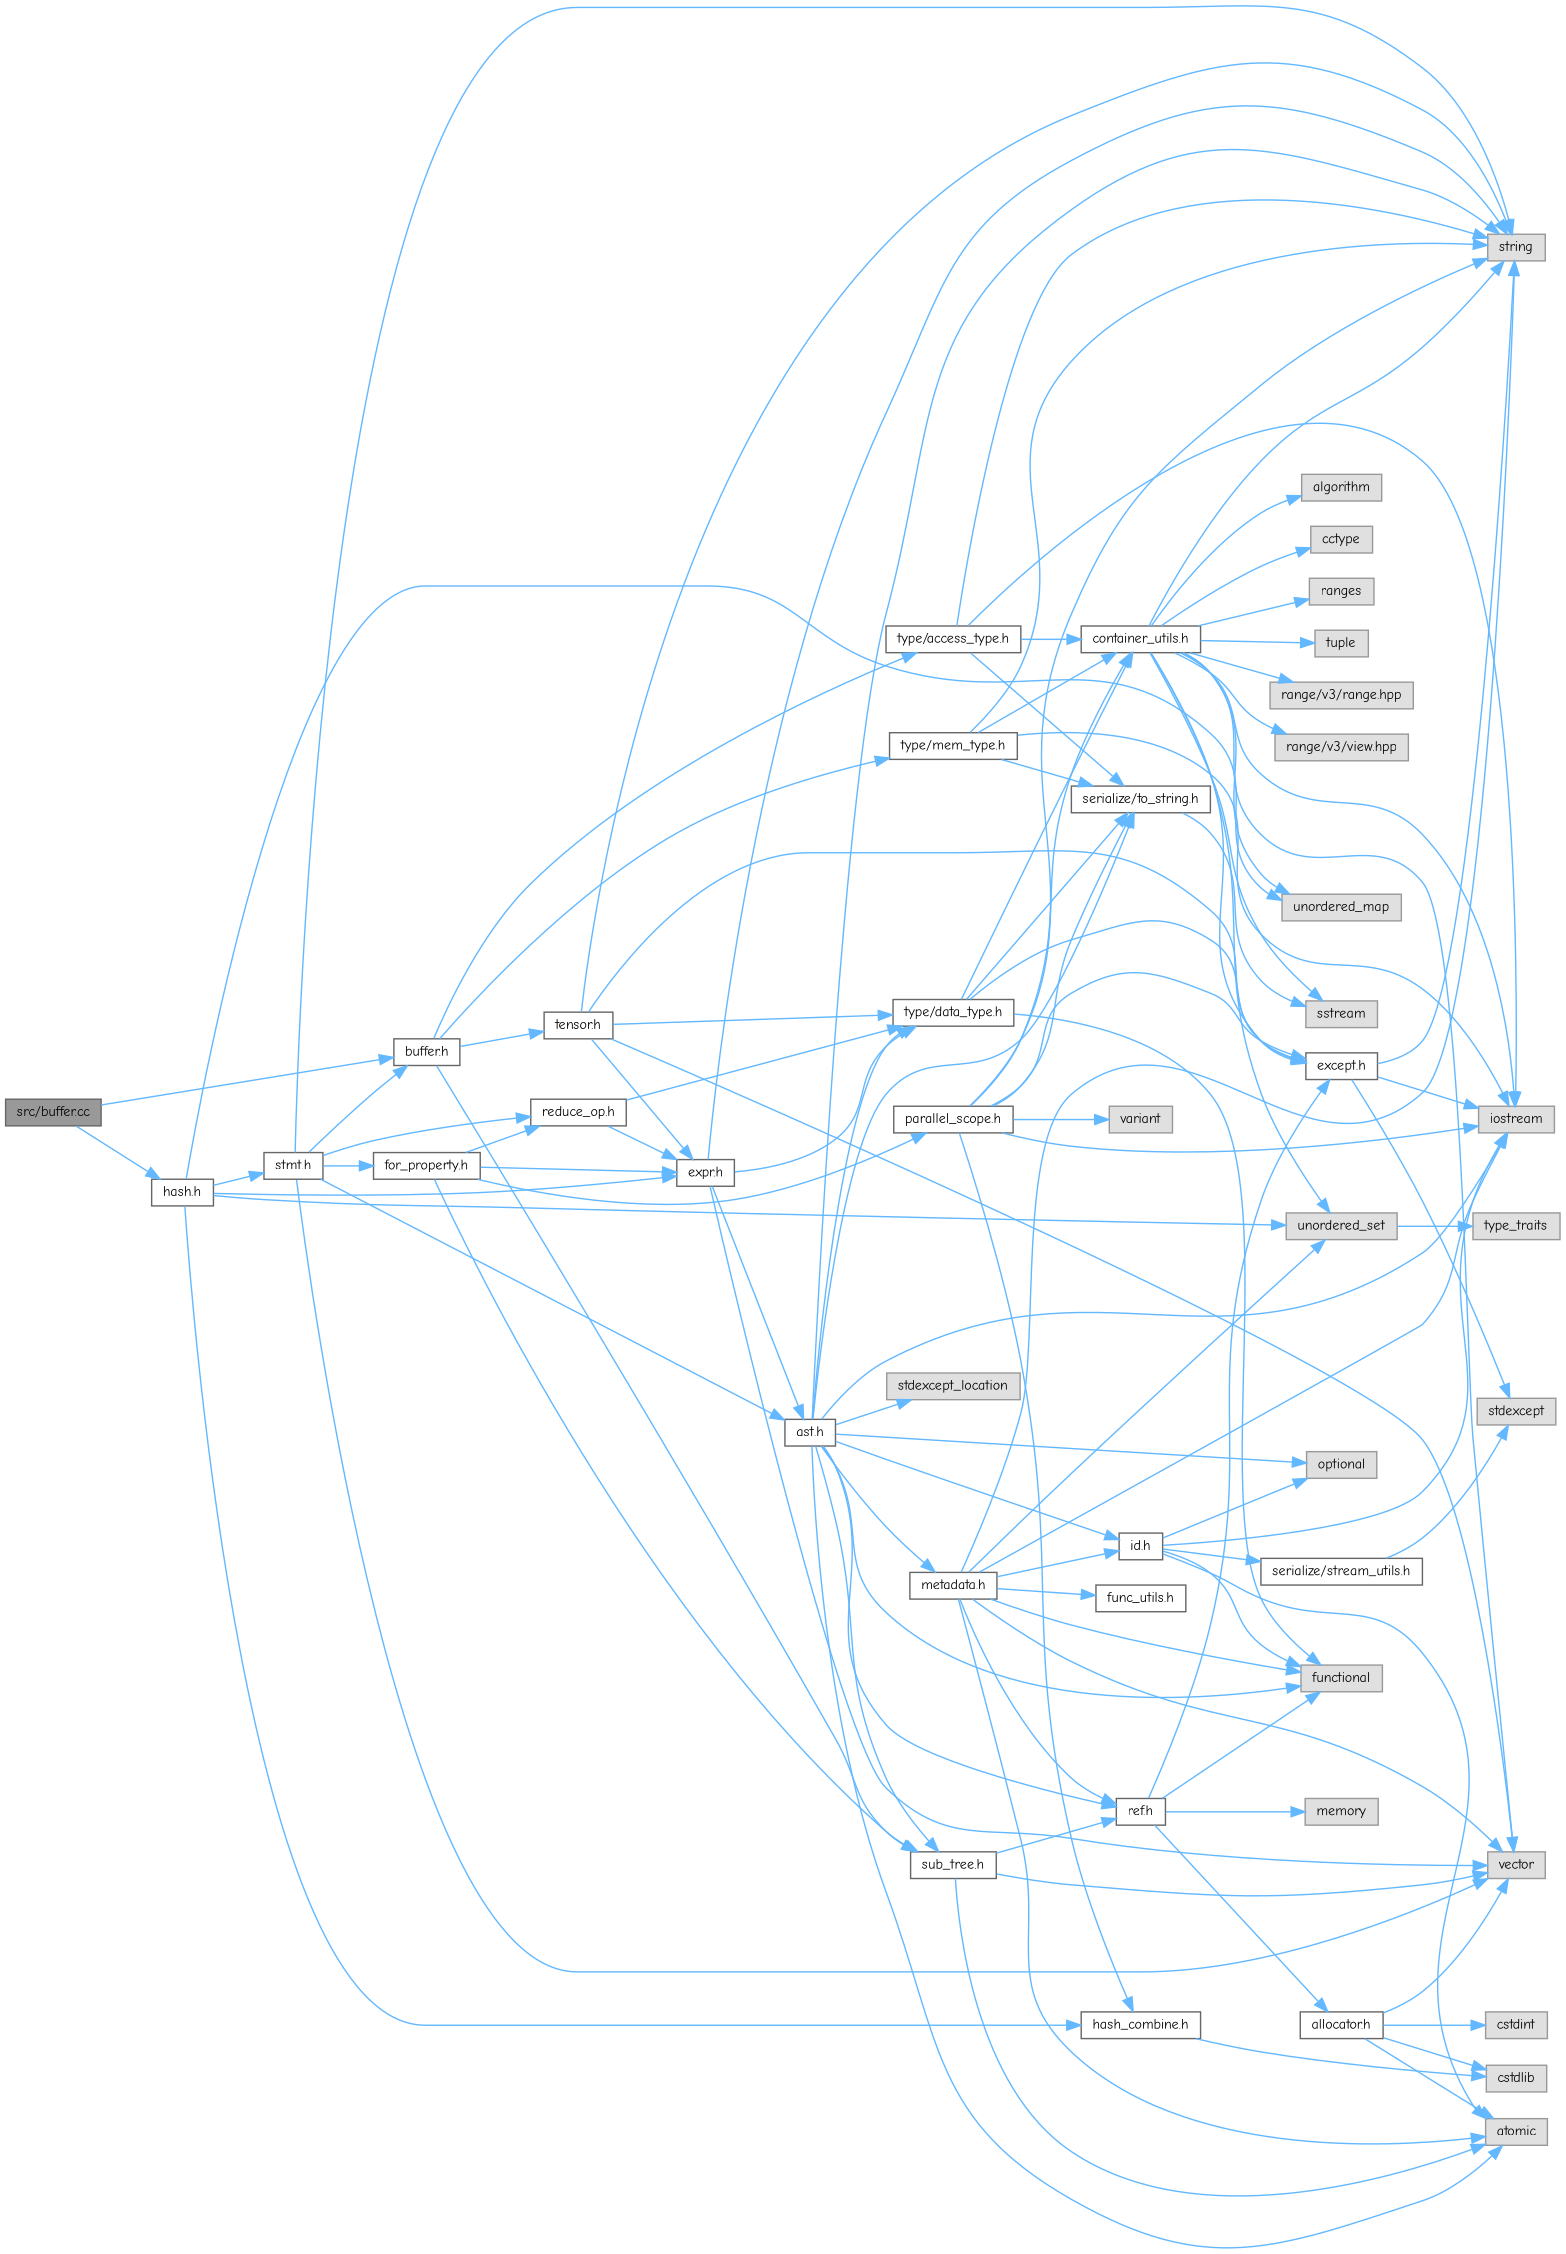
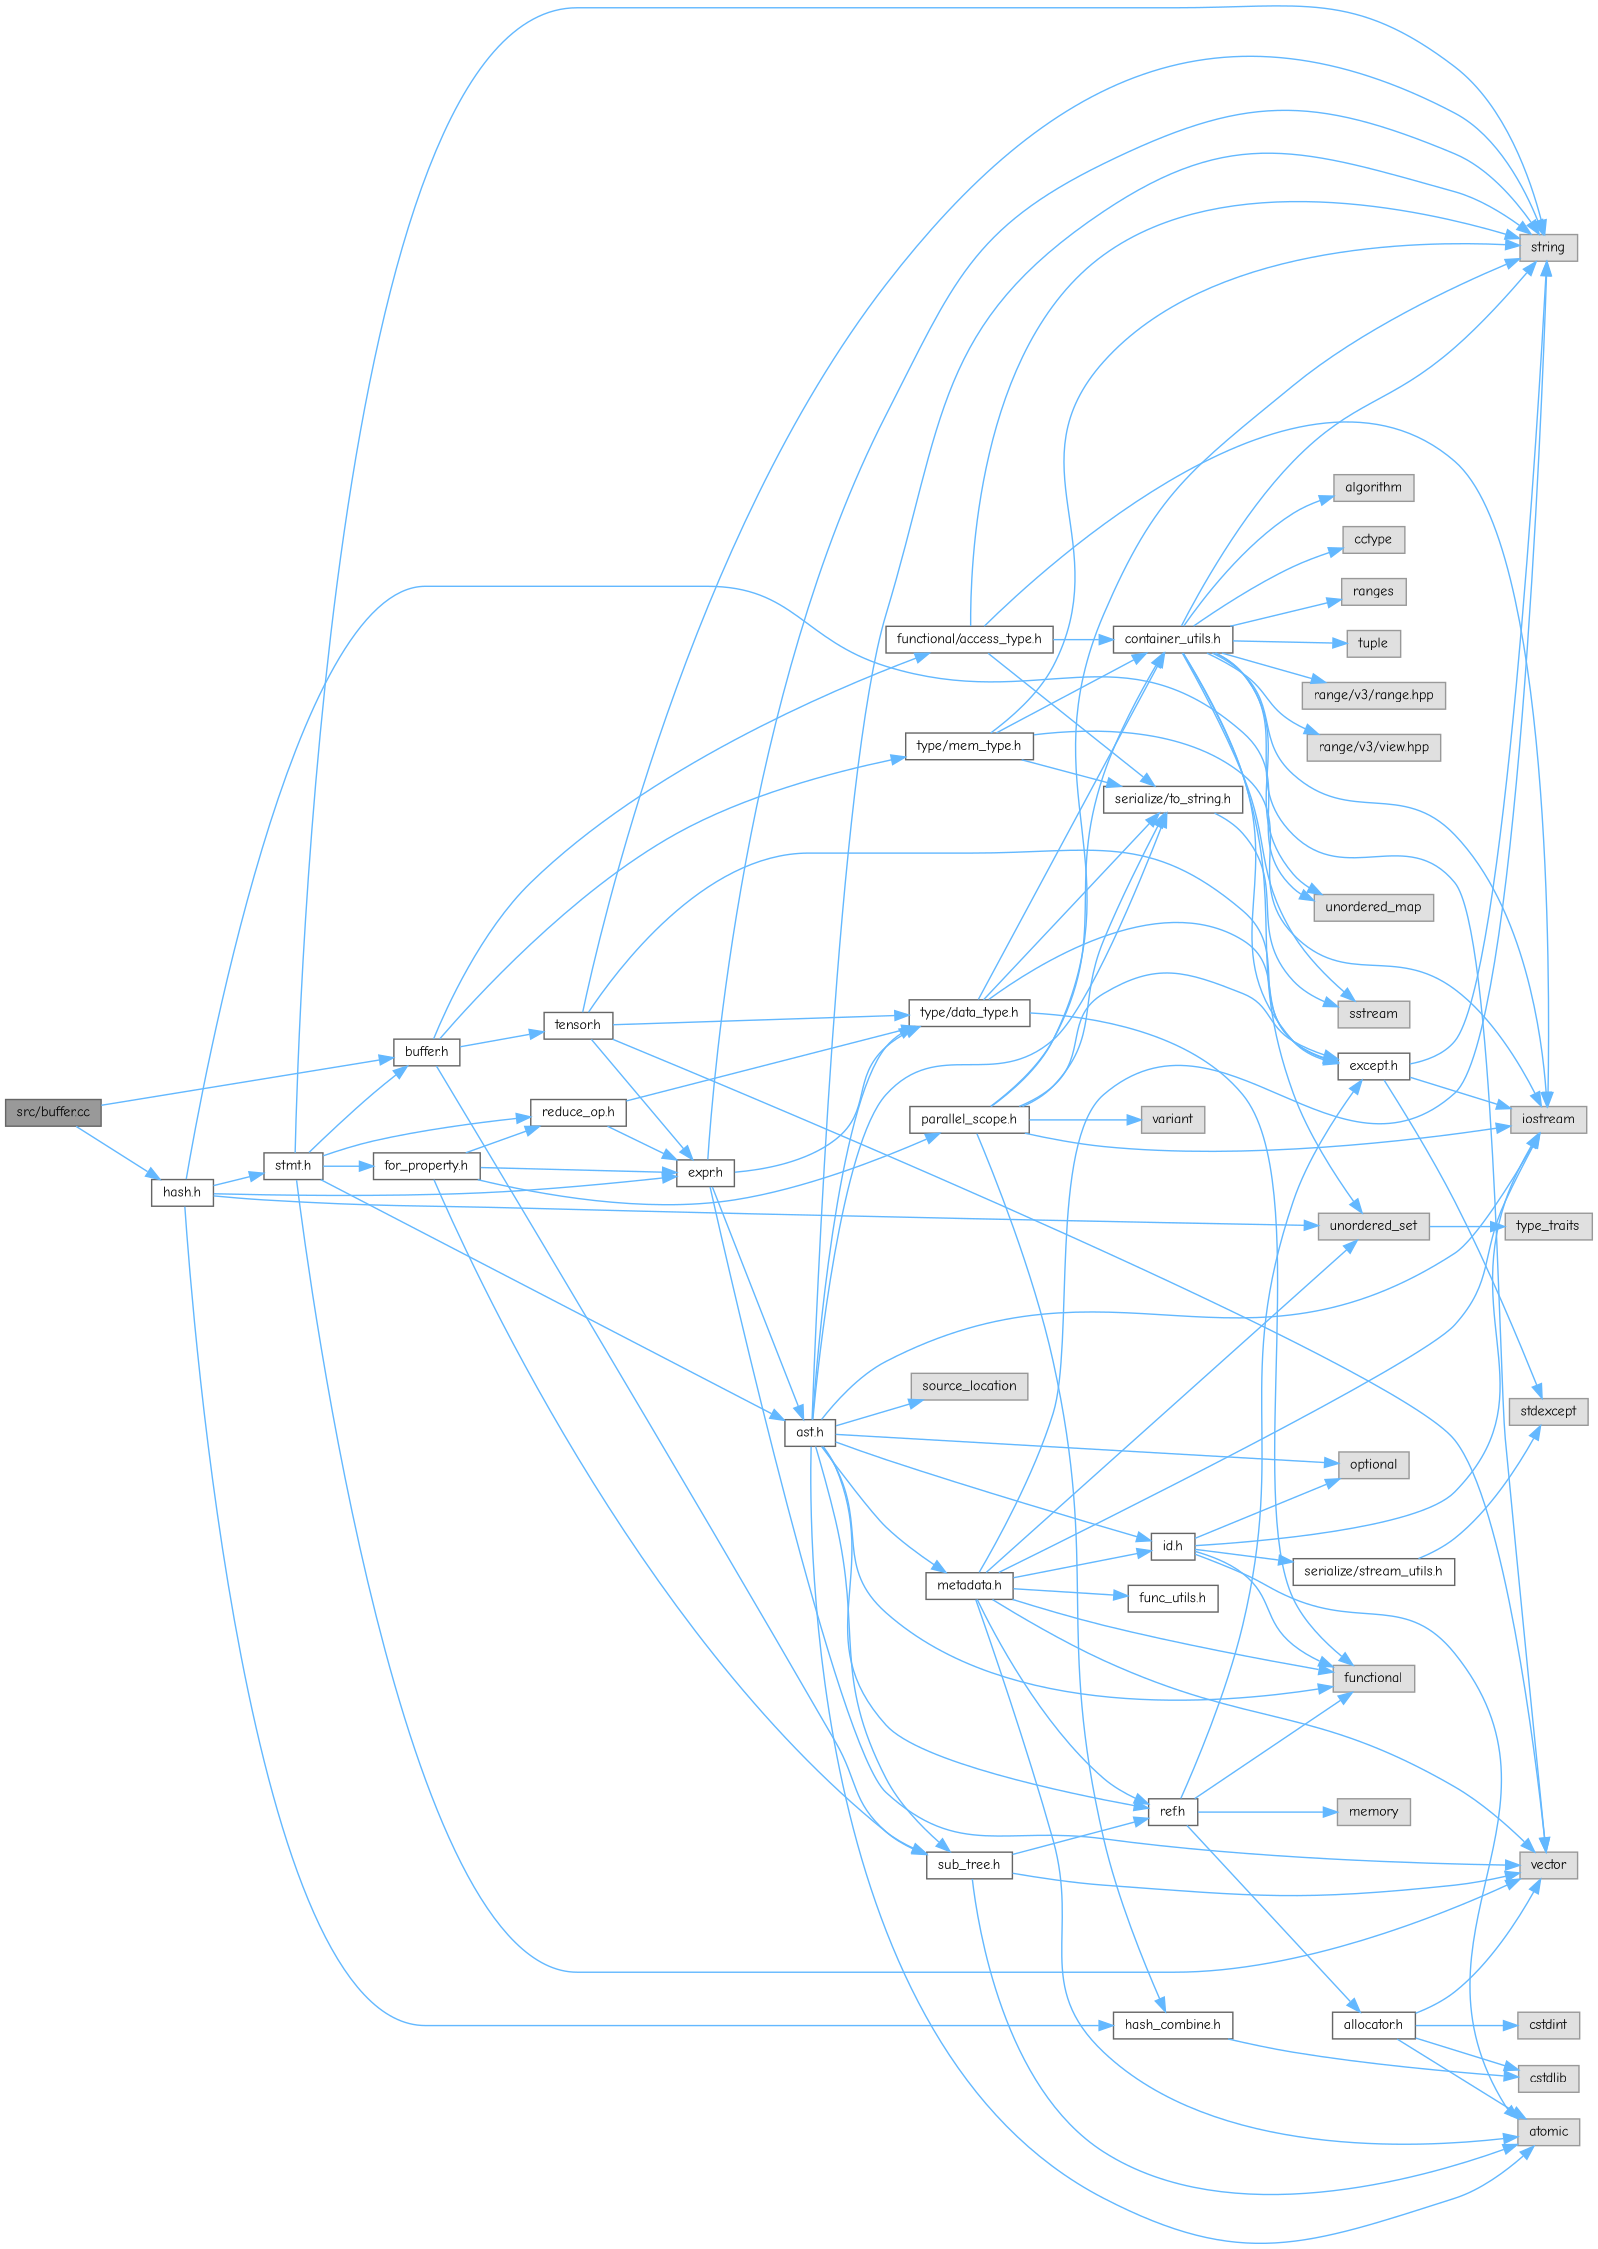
(953, 639) -> (970, 640)
(953, 1386) -> (970, 1387)
